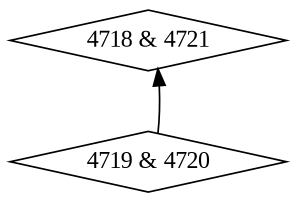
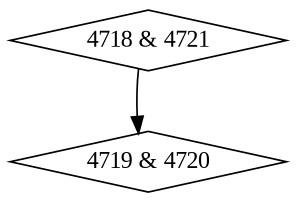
(160, 110) -> (137, 93)
